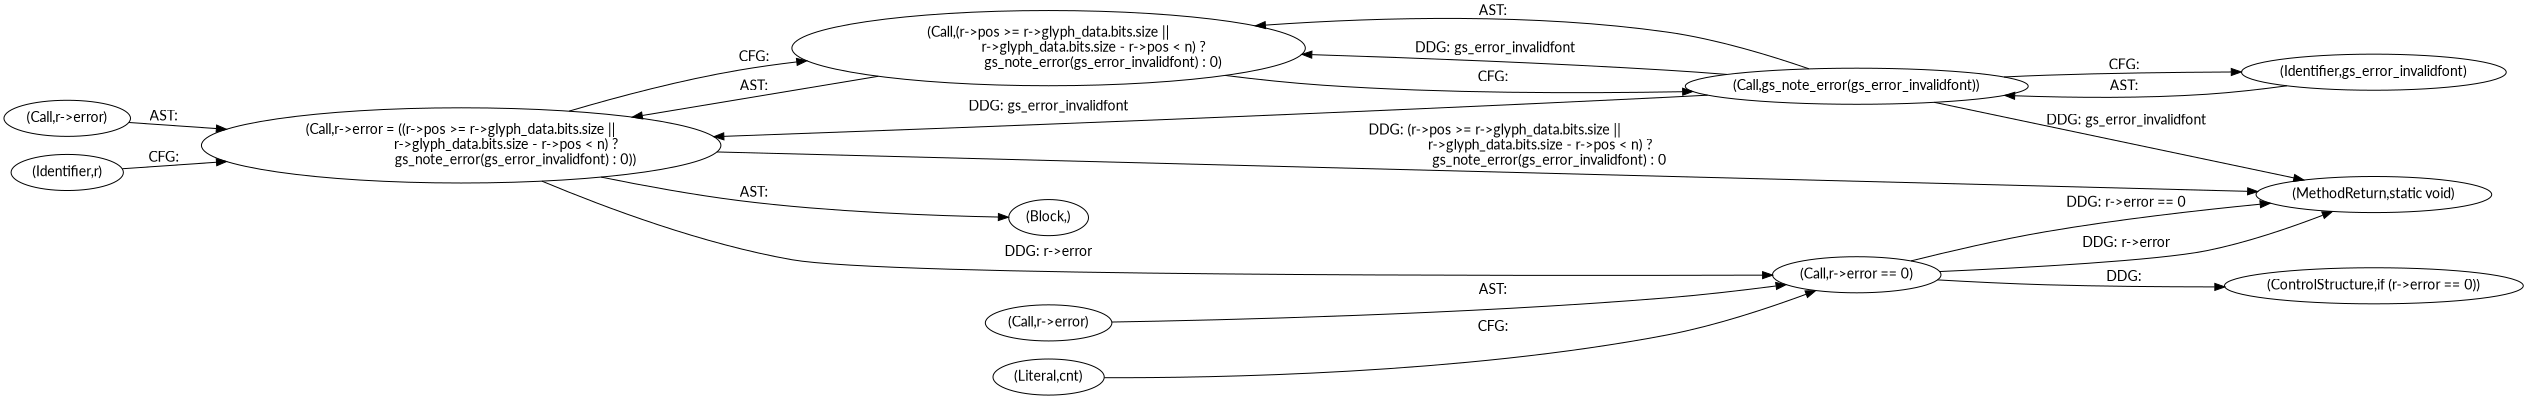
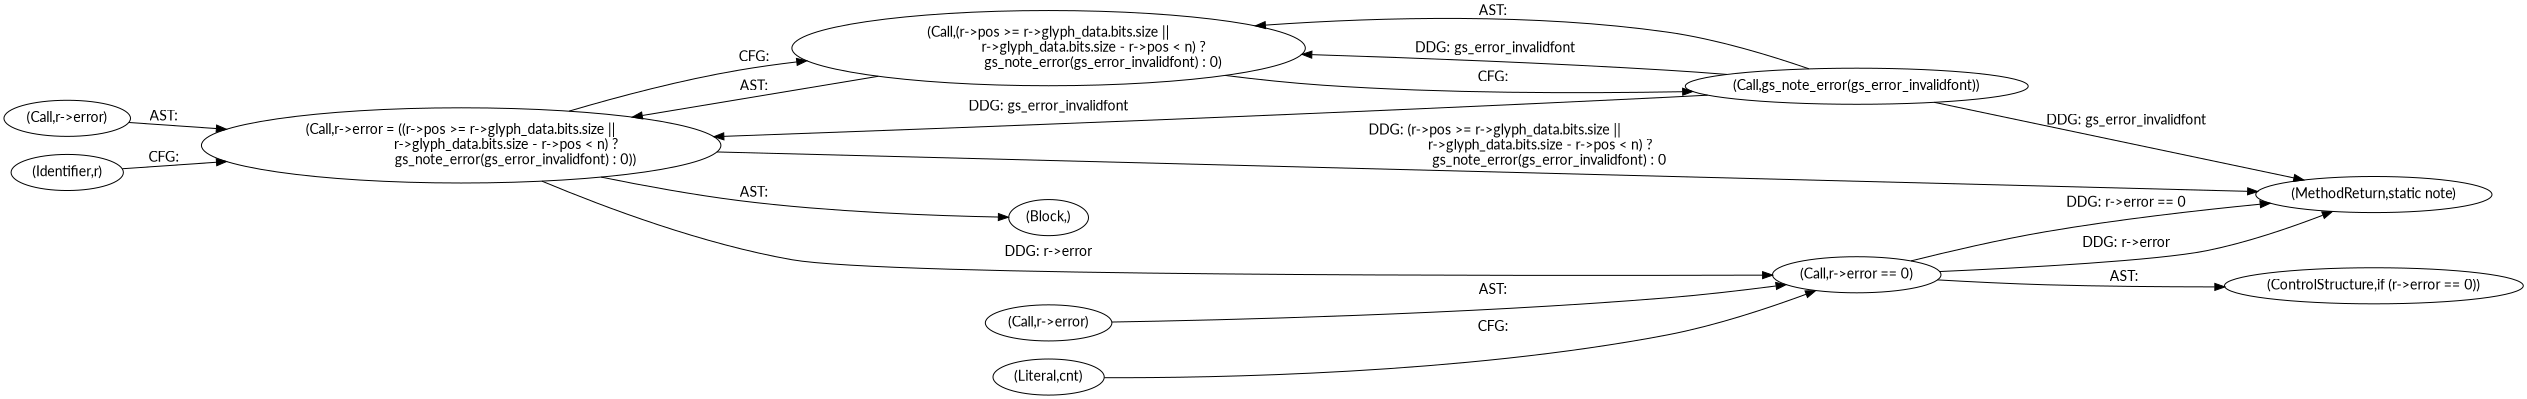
(2374, 72) -> none
(2374, 195) -> (2374, 195)
(2126, 277) -> (2126, 277)
